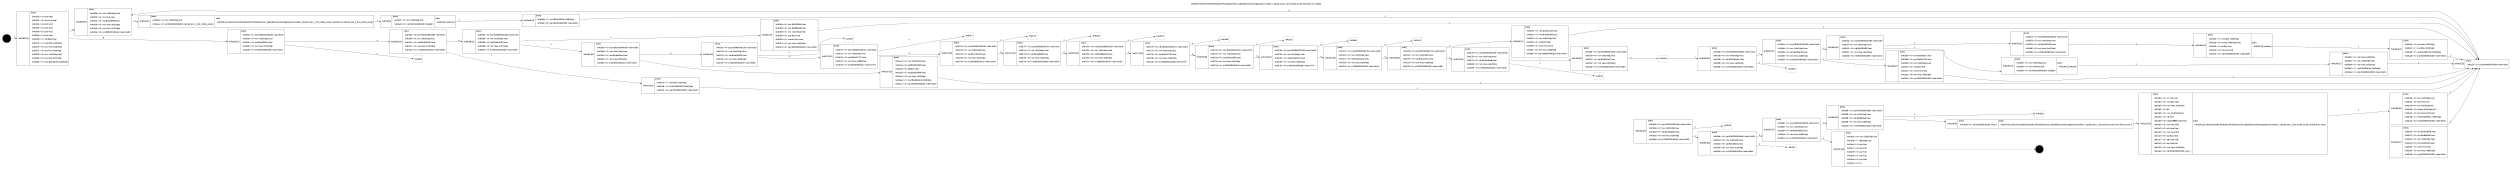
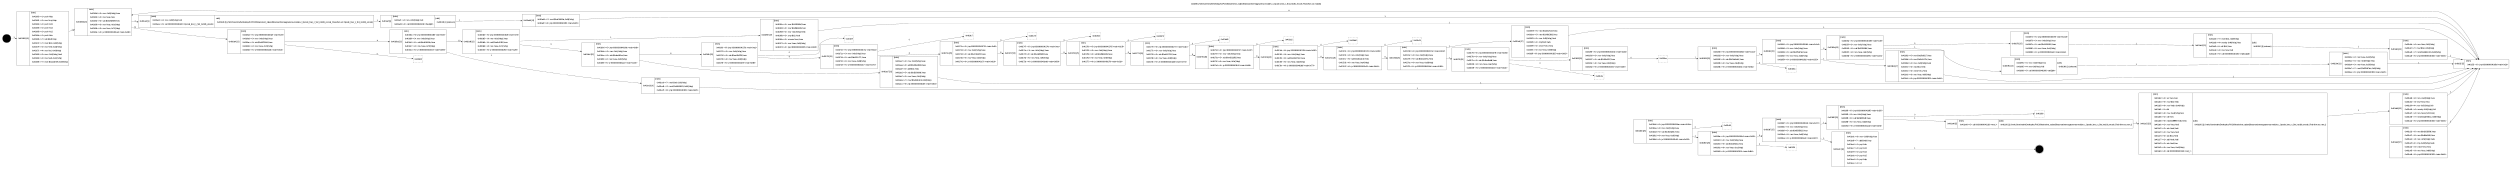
(147, 40) -> (179, 34)
